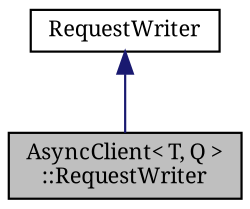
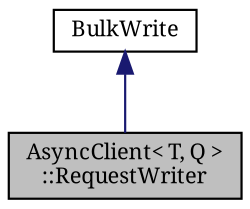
(125, 31) -> (125, 31)
